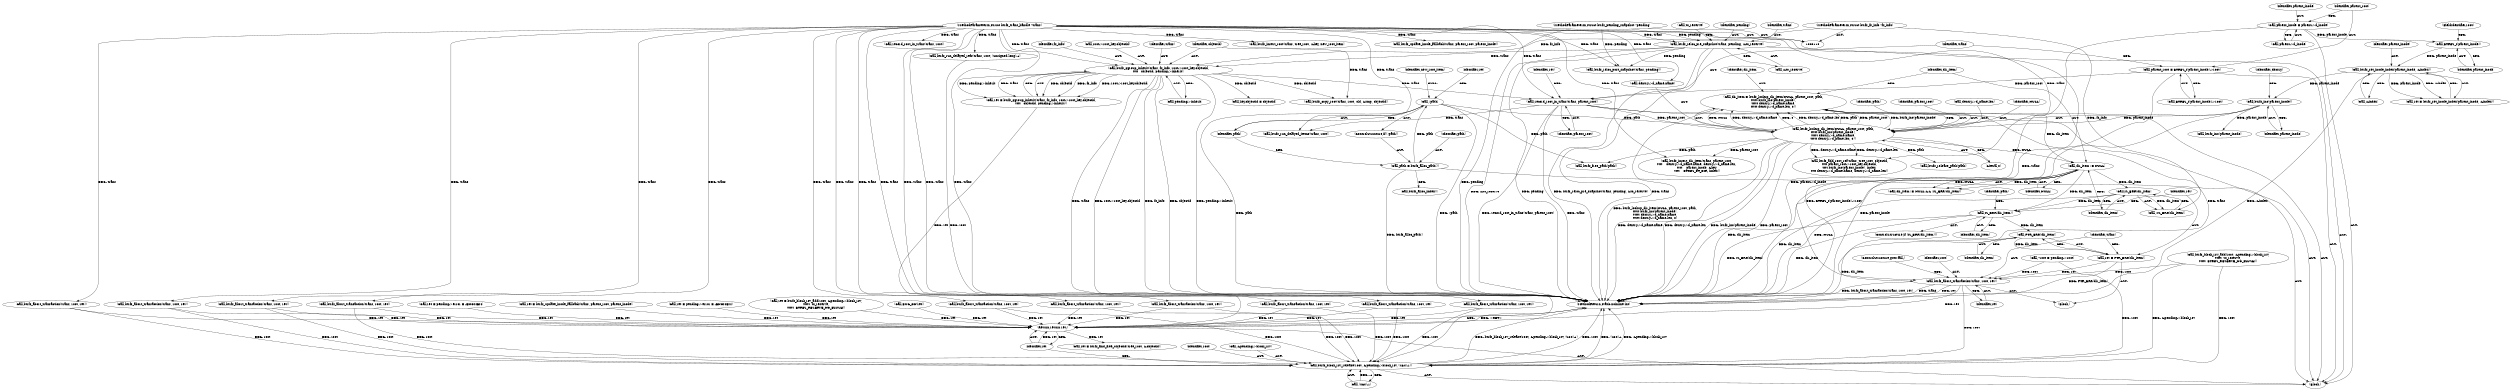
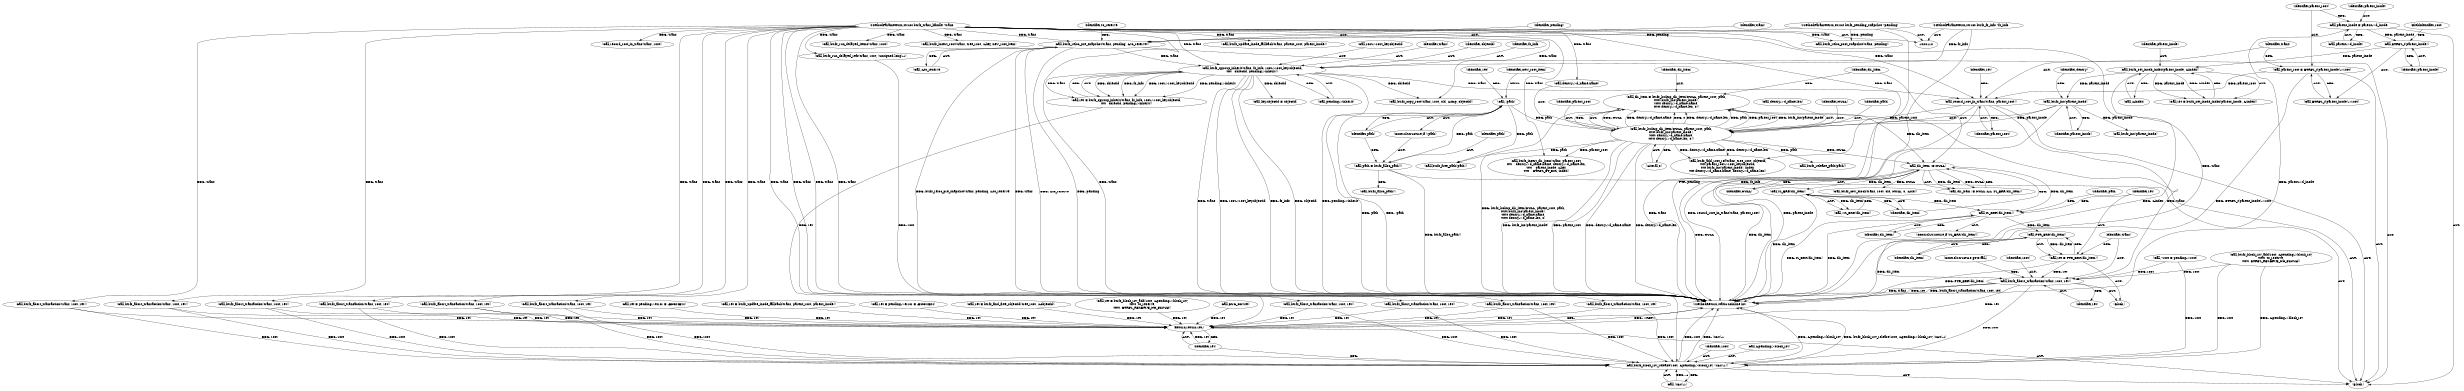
(1690, 26) -> (1102, 26)
(1306, 49) -> (1273, 34)
(1658, 54) -> none
(2091, 65) -> (1718, 201)
none -> (2370, 73)
(2367, 84) -> (2131, 84)
(1425, 119) -> none
none -> (1971, 174)
(1472, 182) -> (1690, 182)
(1420, 192) -> (1378, 192)
none -> (1875, 192)
(1083, 337) -> (1103, 317)
